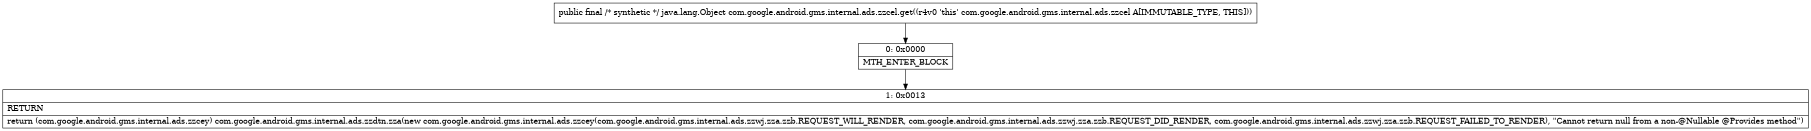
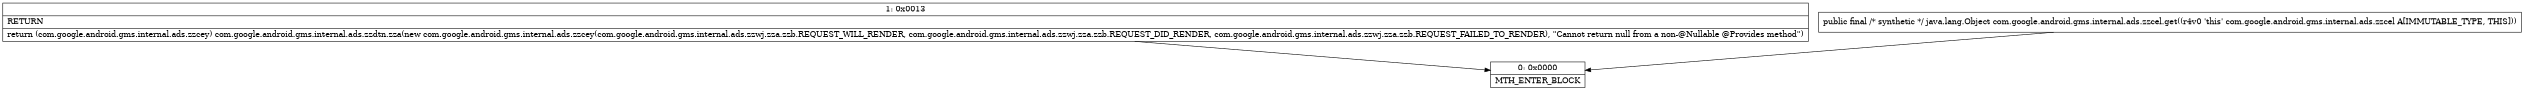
(906, 77) -> (1310, 56)
